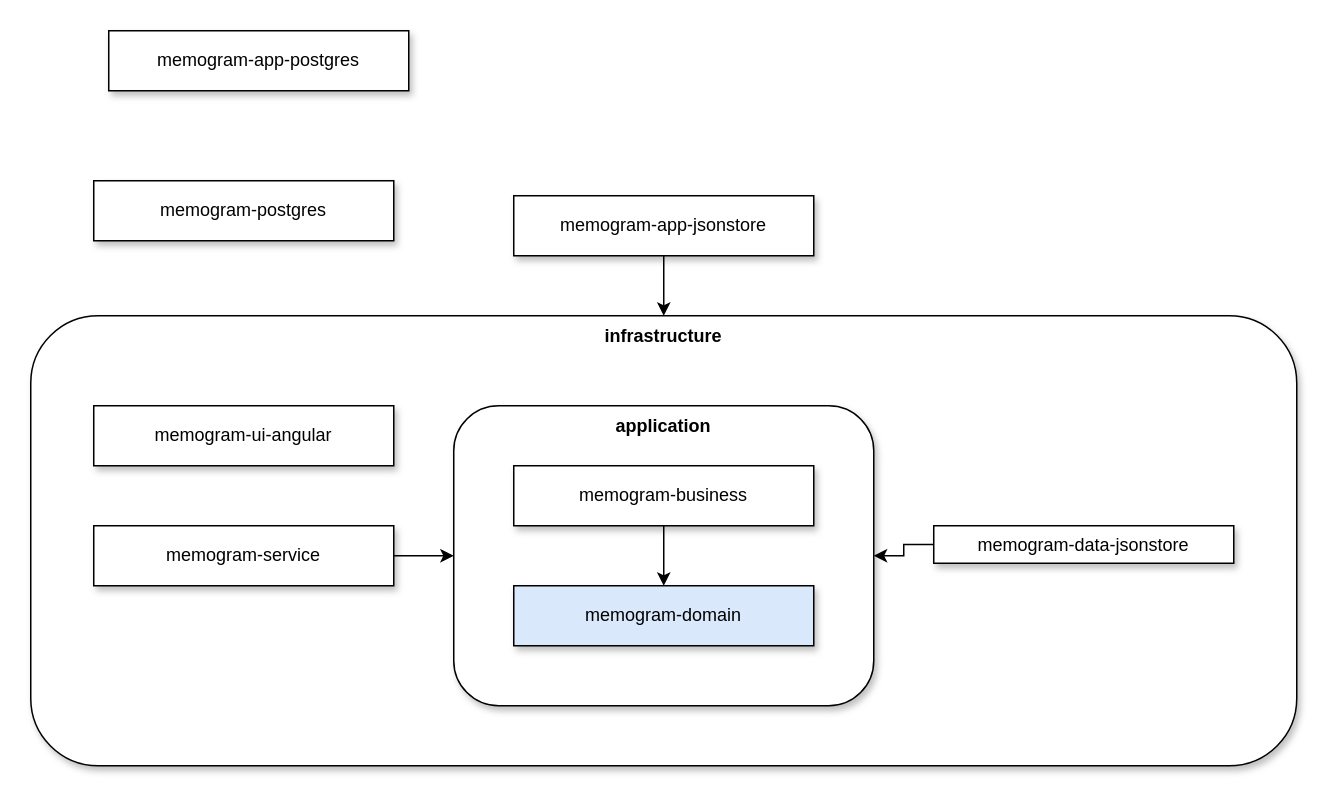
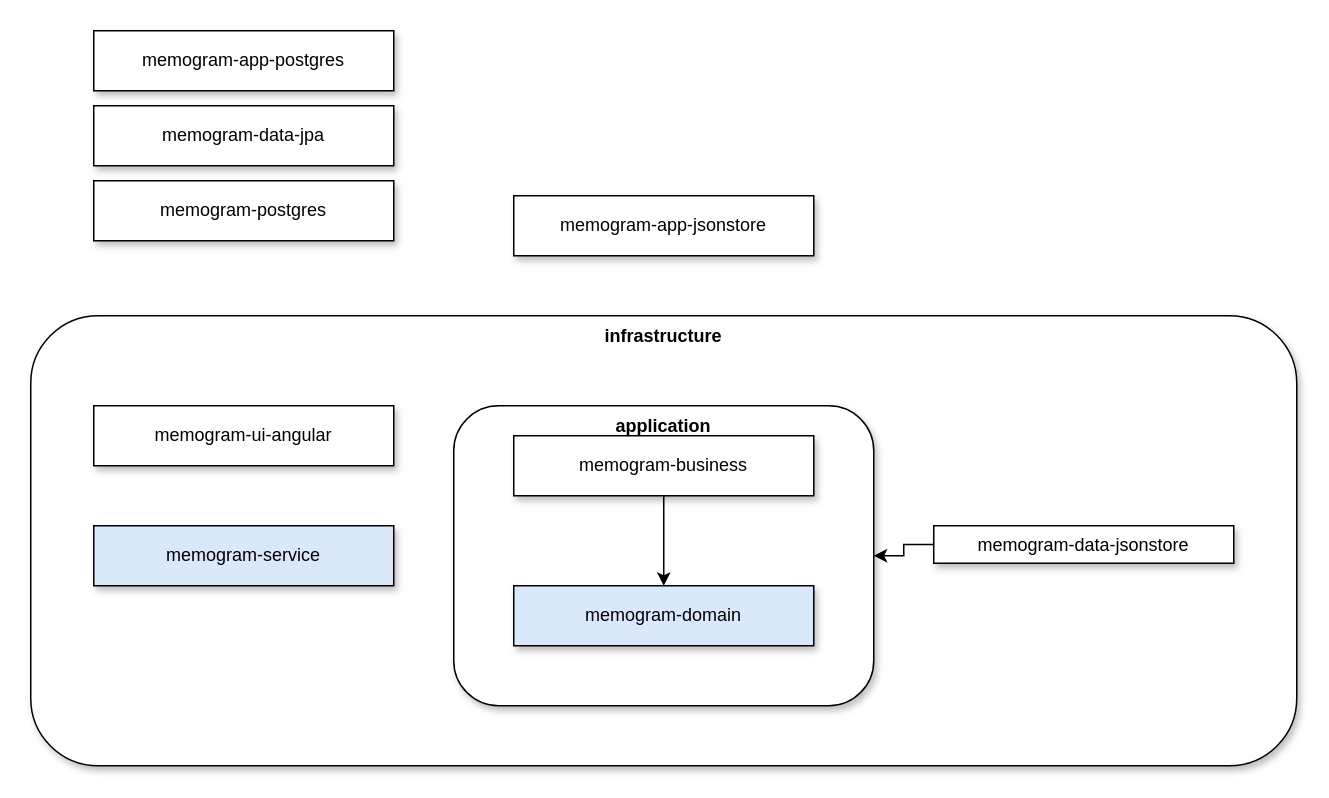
(259, 61) -> (244, 61)
none -> (244, 136)
(664, 281) -> none
(664, 496) -> (664, 466)
(244, 556) -> (244, 556)
(419, 556) -> none
